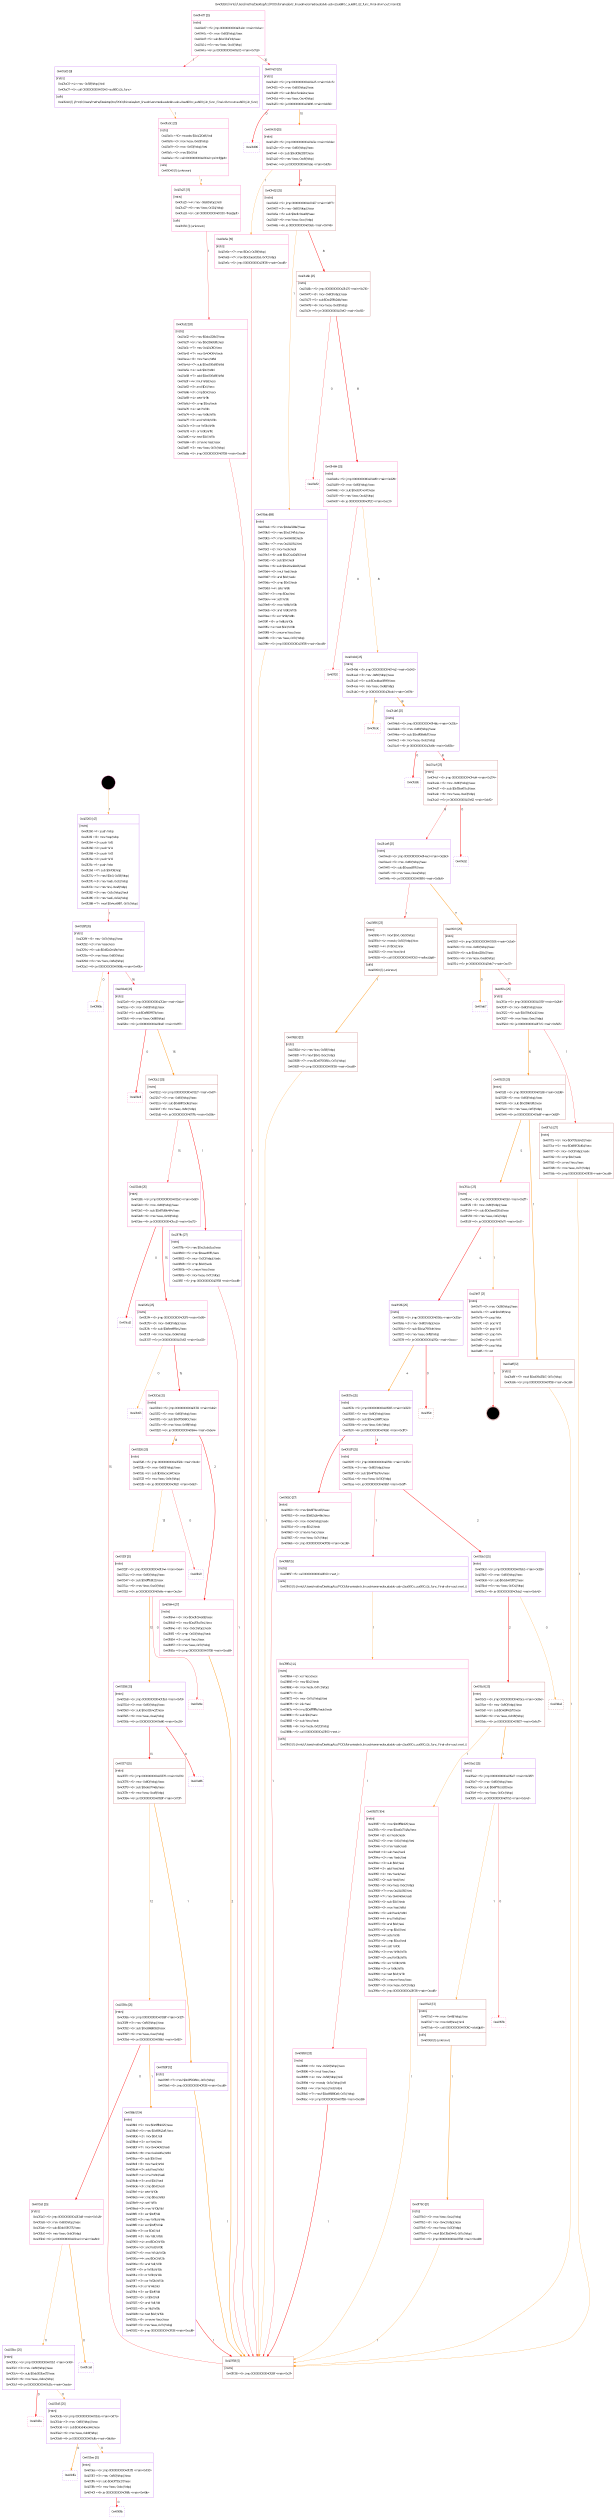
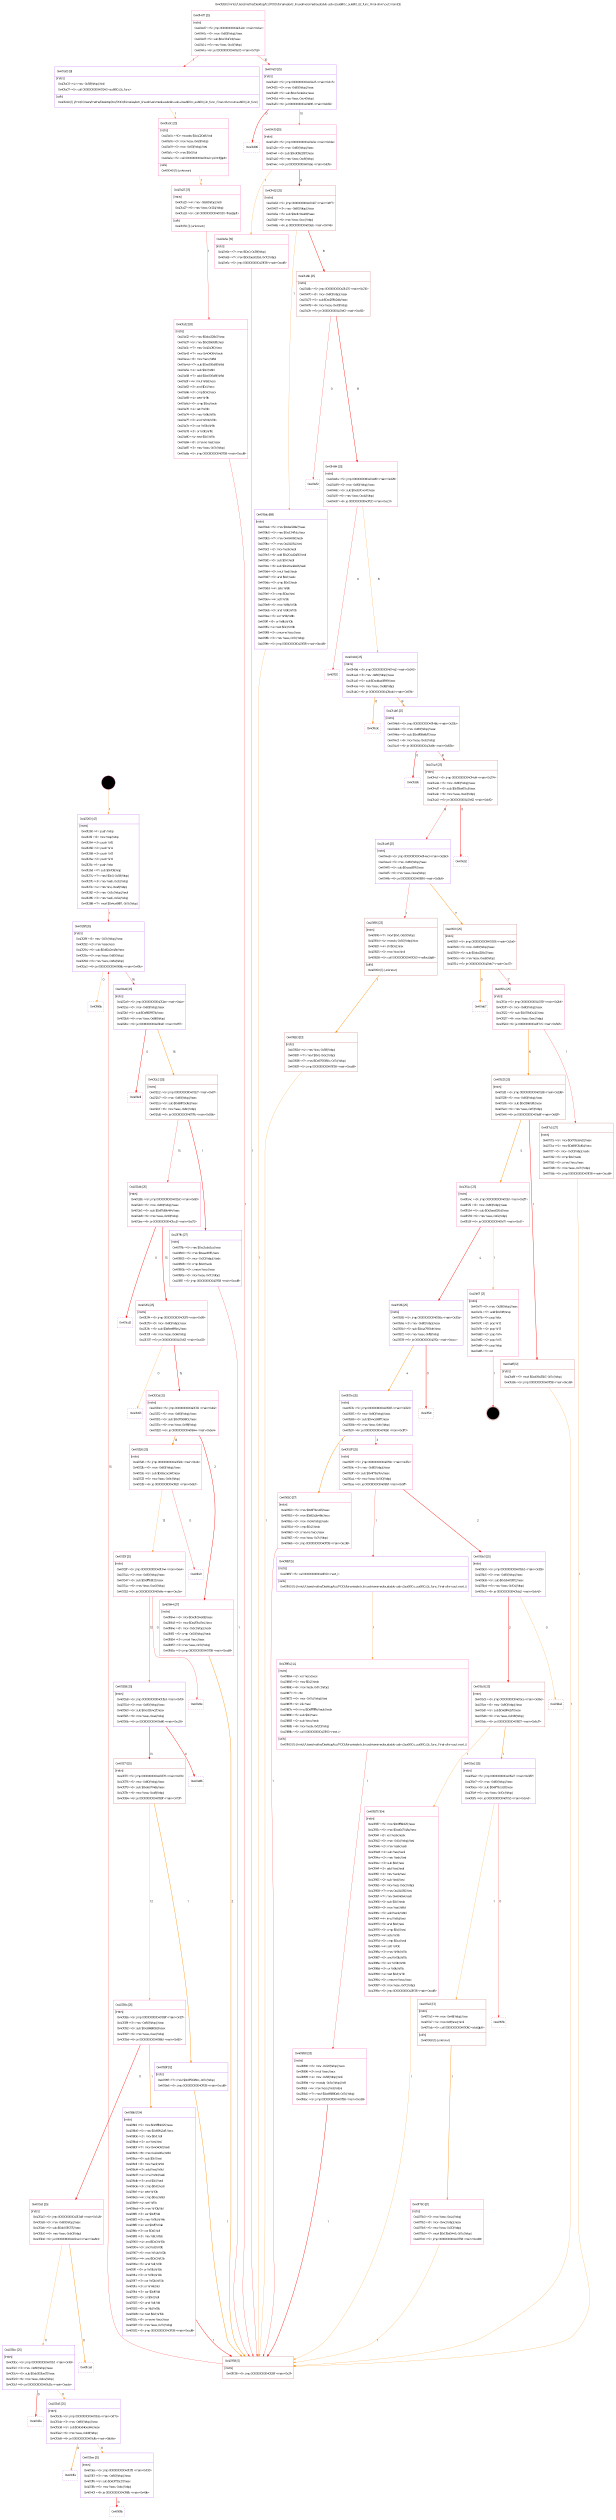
(533, 1239) -> (533, 1239)
(329, 1461) -> (329, 1461)
